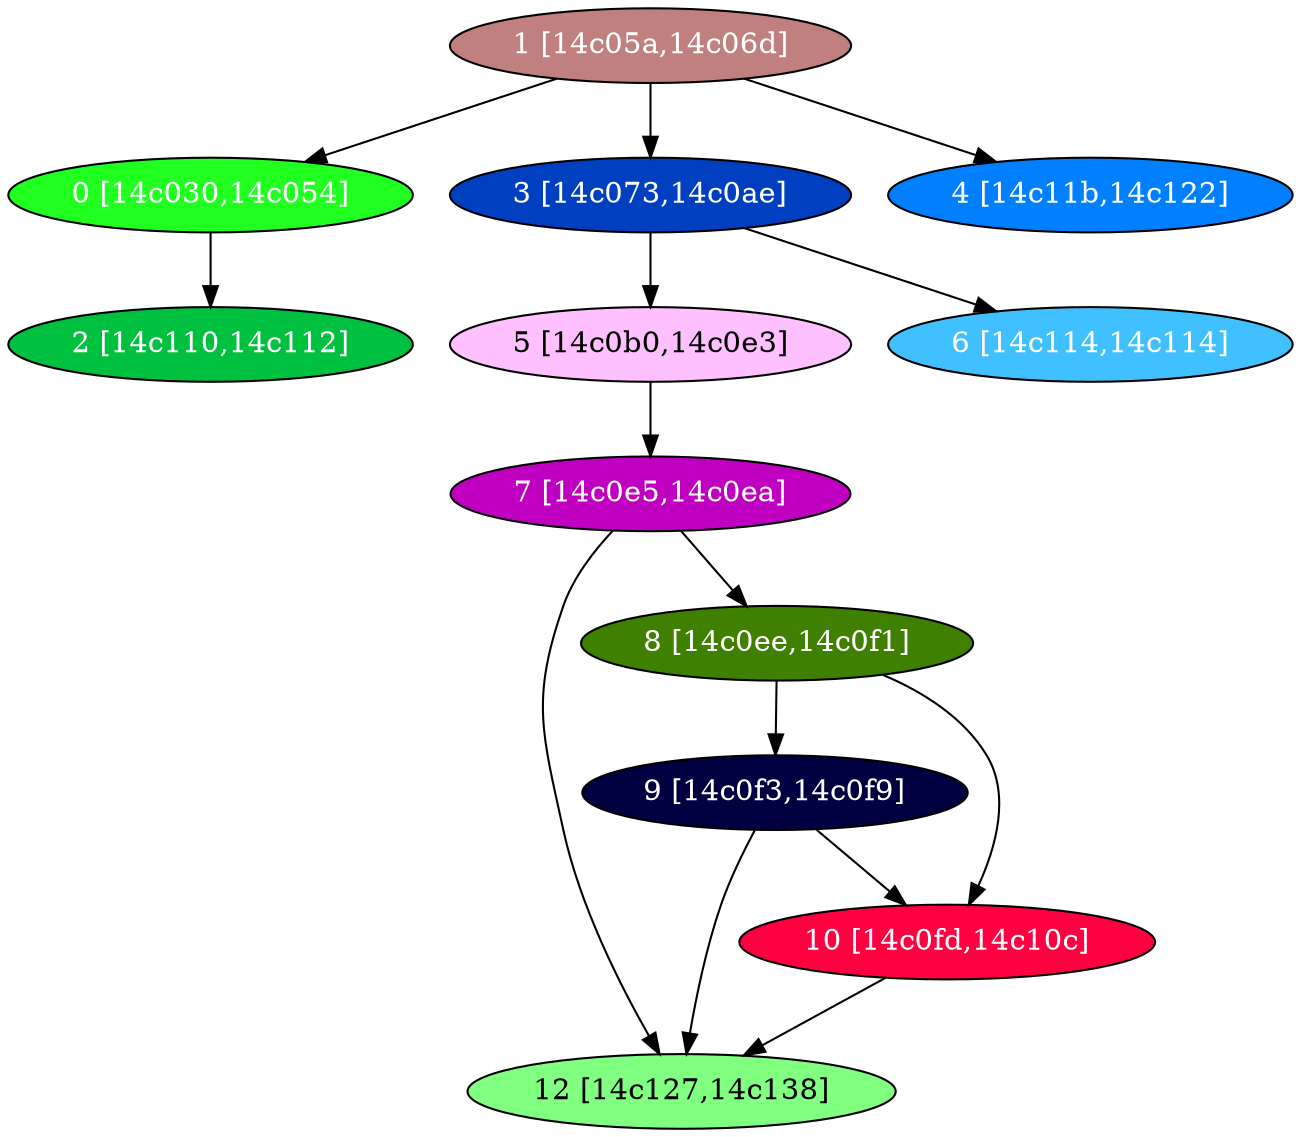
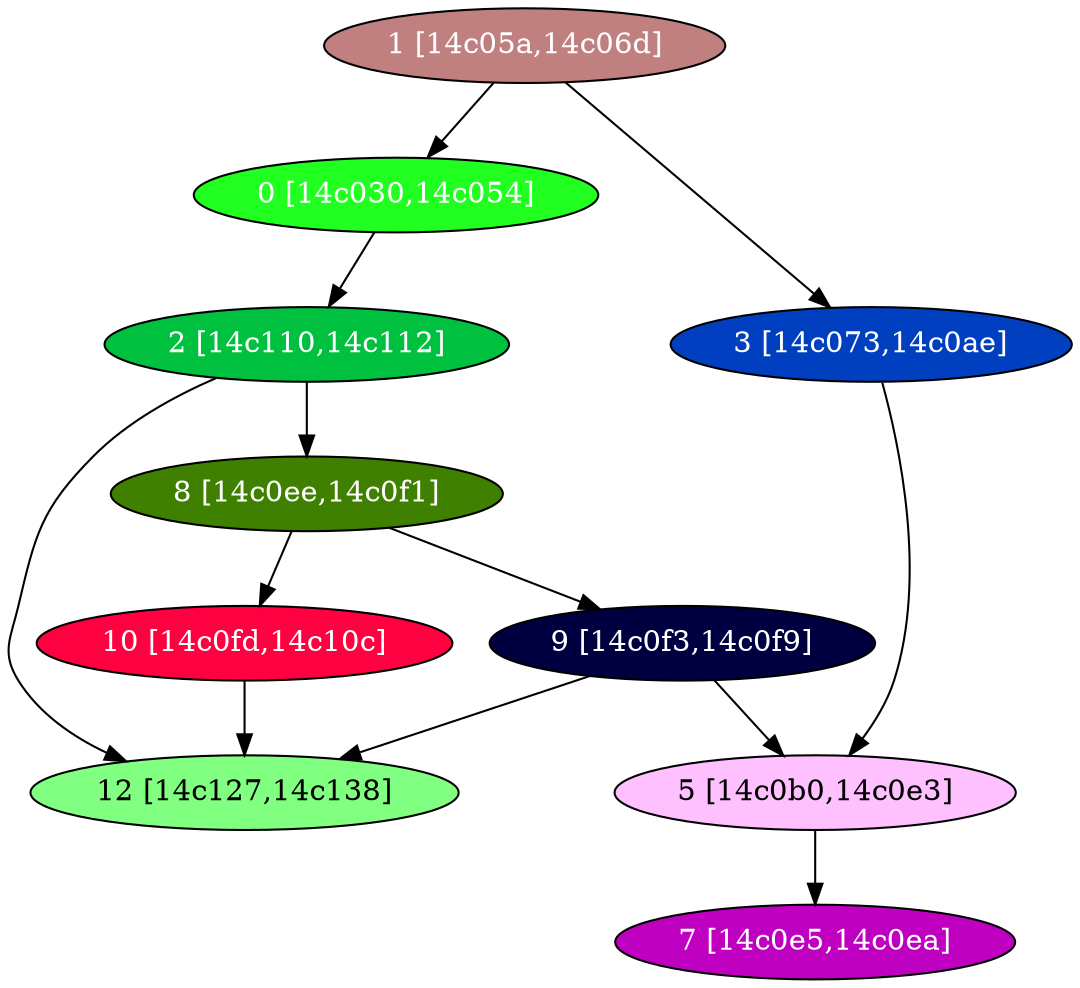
(1090, 195) -> none
(1090, 344) -> none
(707, 561) -> (307, 409)
(553, 784) -> (34, 546)
(853, 861) -> (742, 710)
